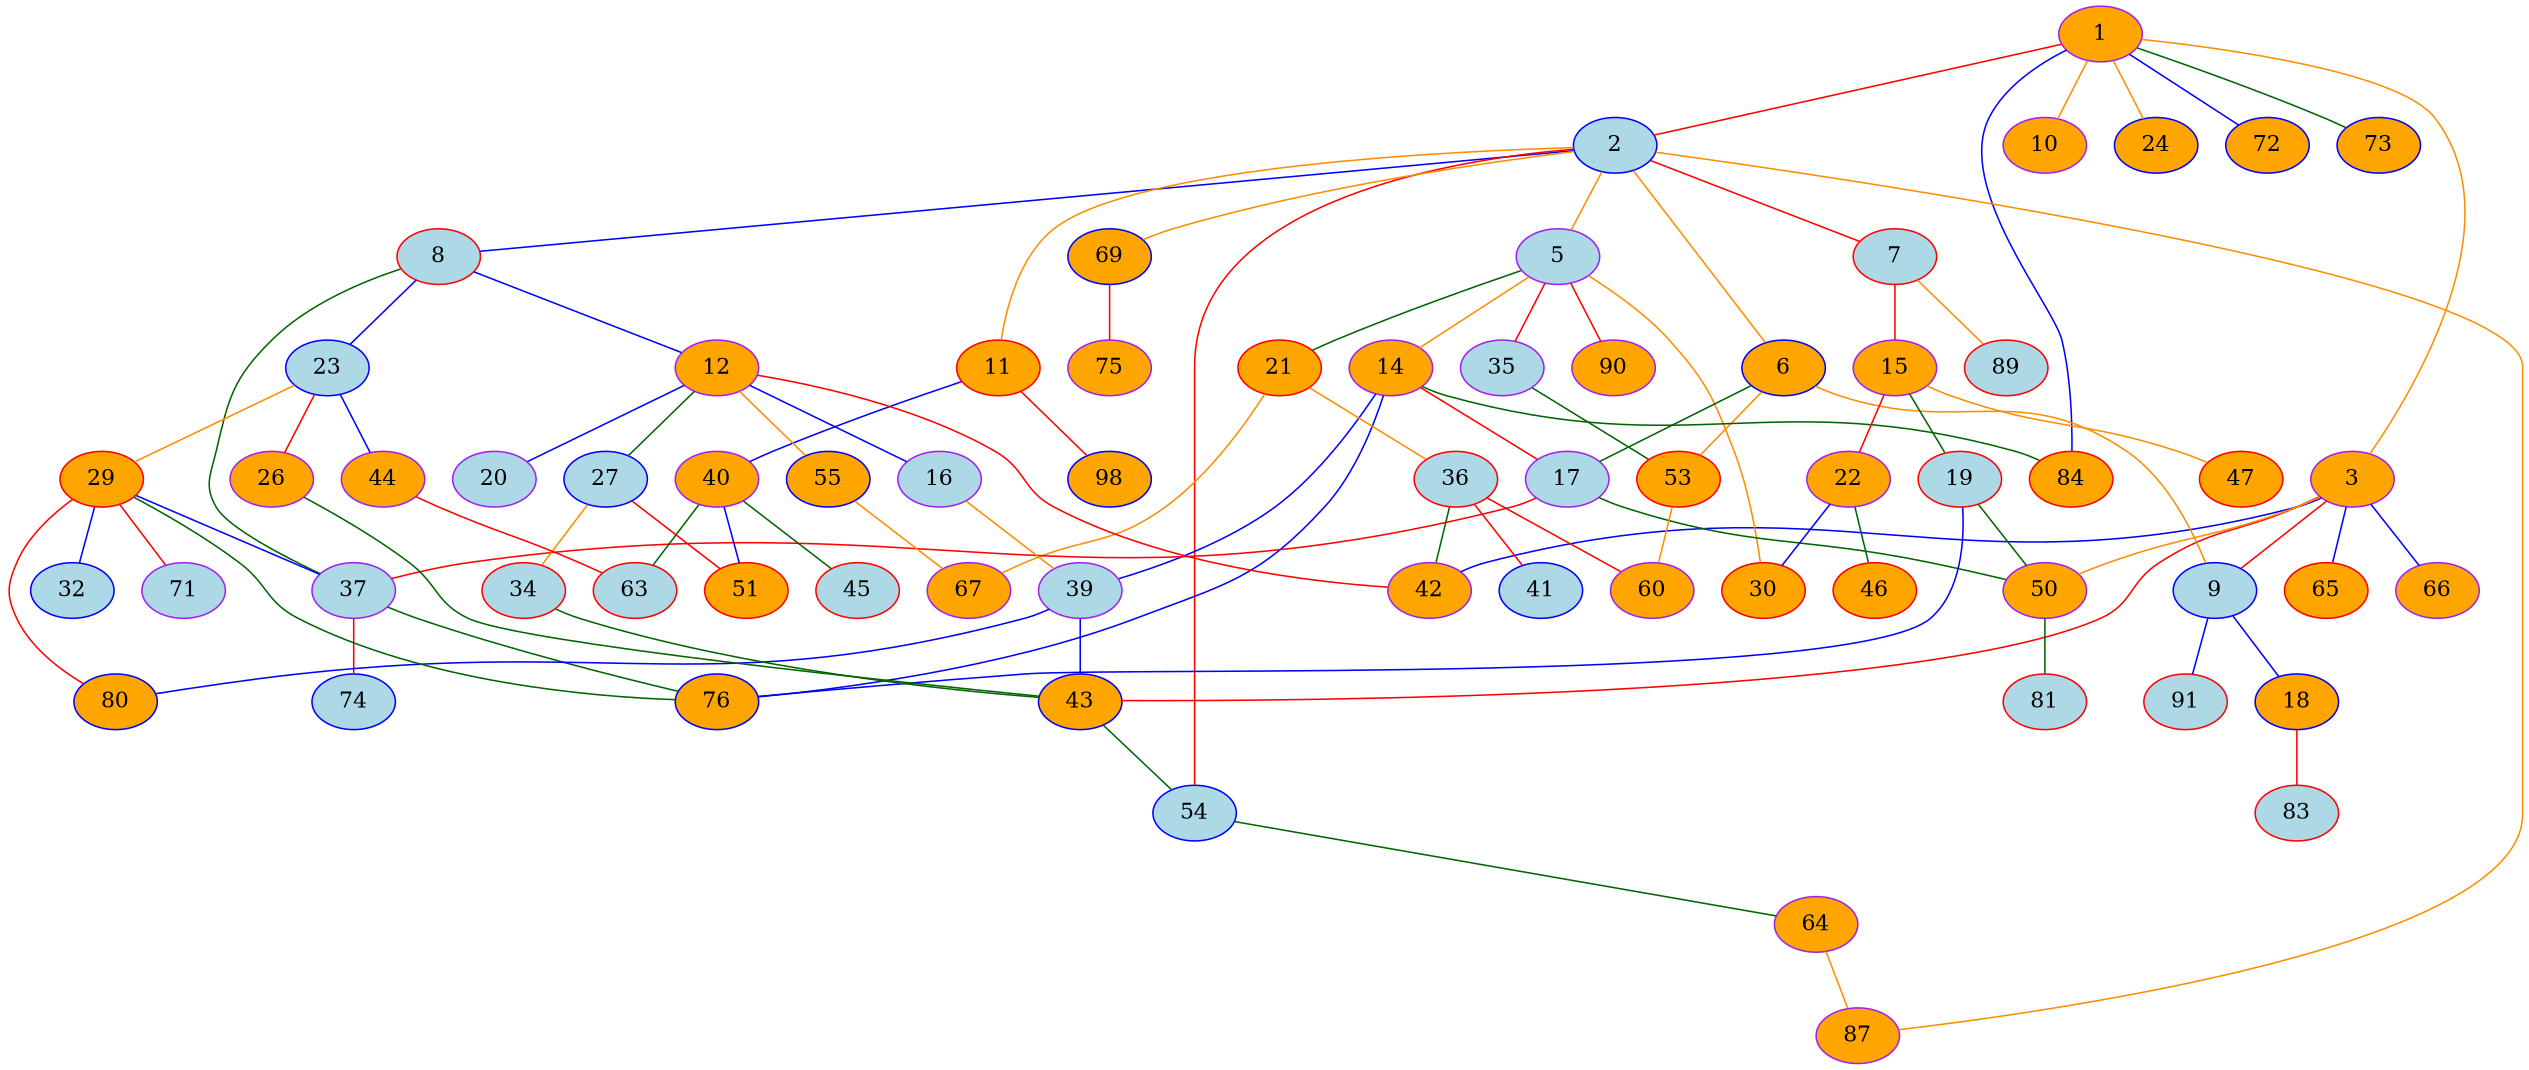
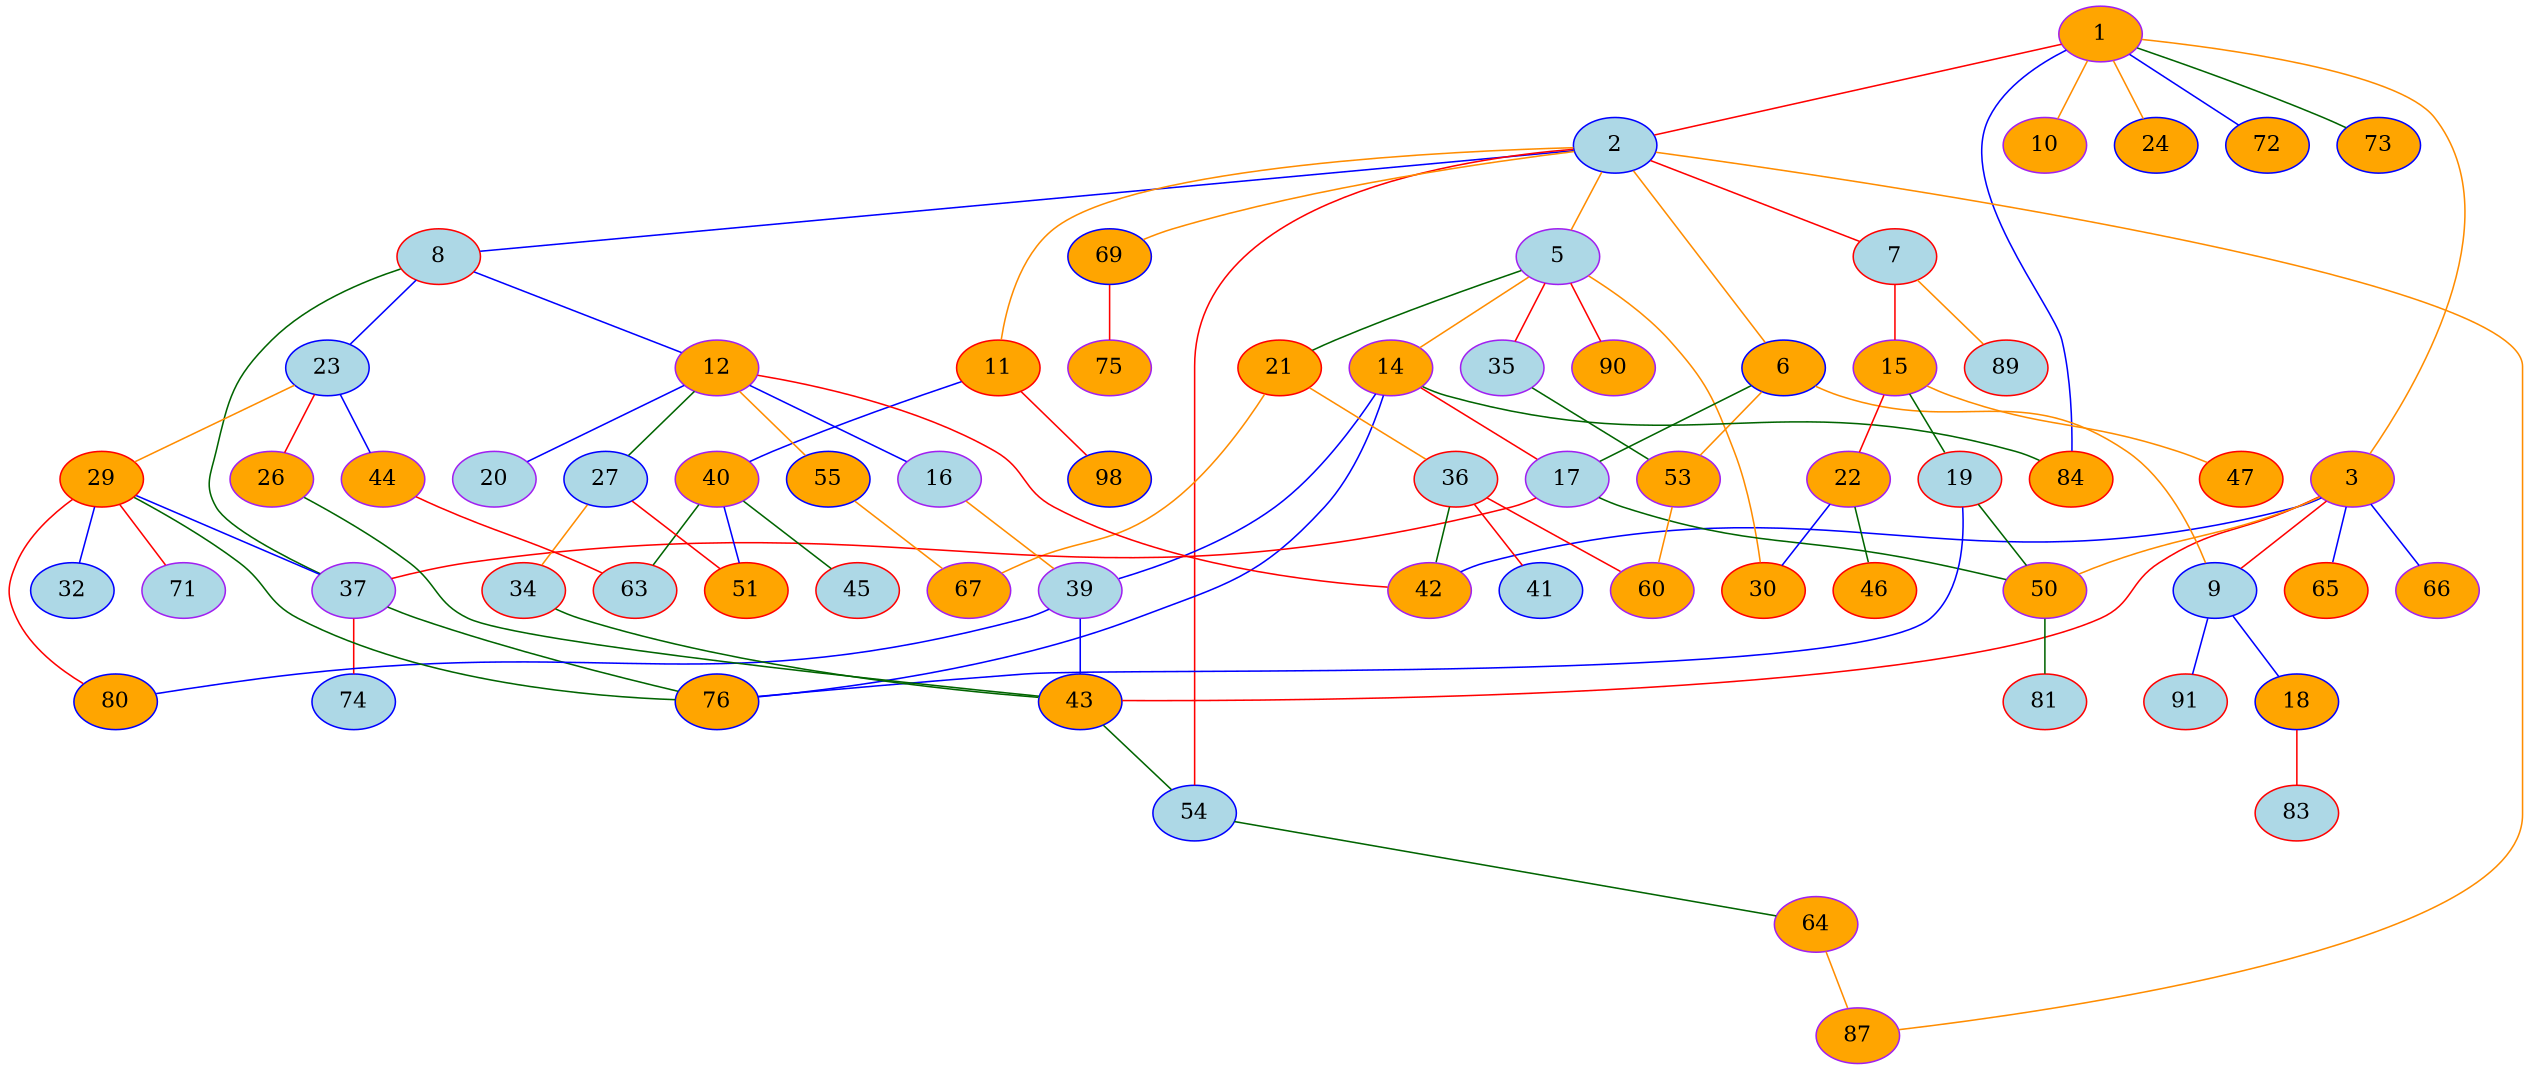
(1678, 479) -> (1678, 479)
